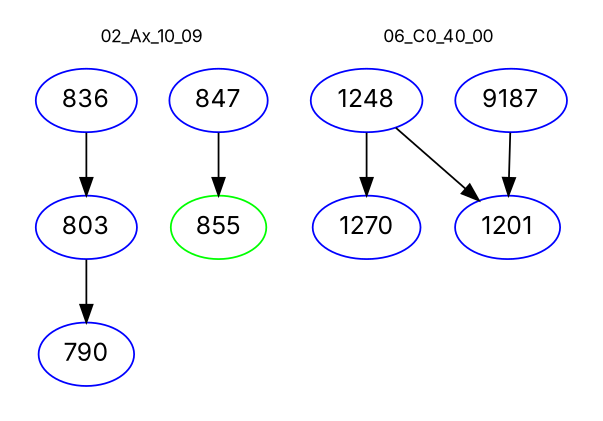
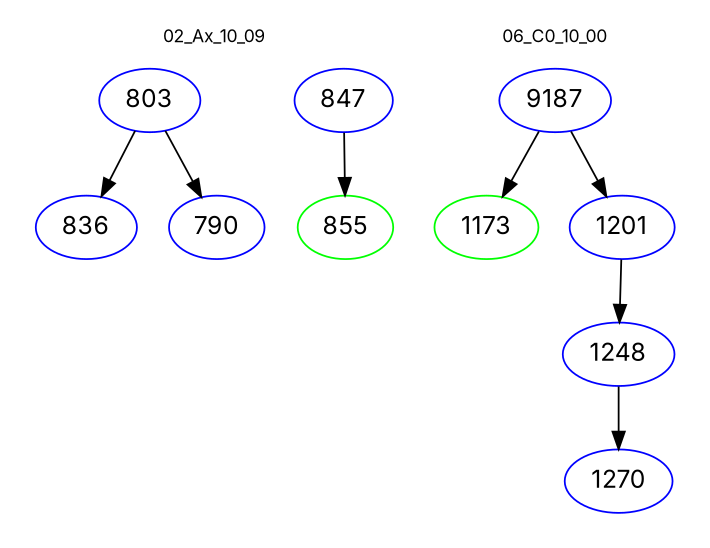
(439, 38) -> (555, 38)
(86, 155) -> (122, 156)
(431, 158) -> (621, 282)
none -> (486, 227)
